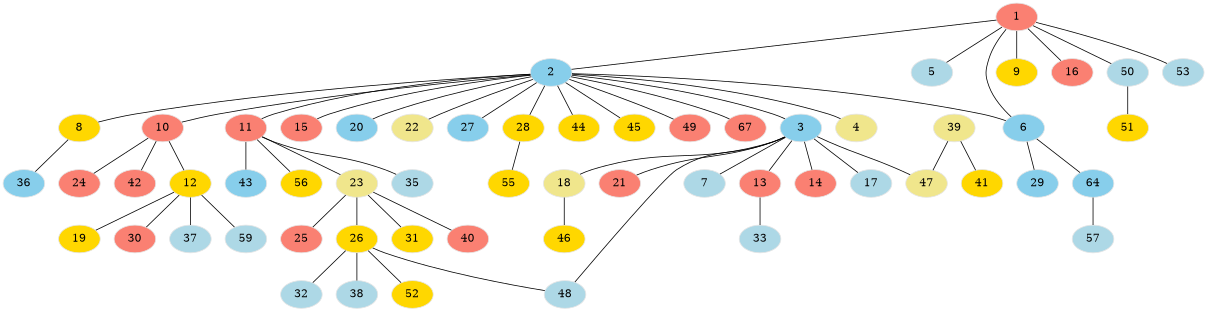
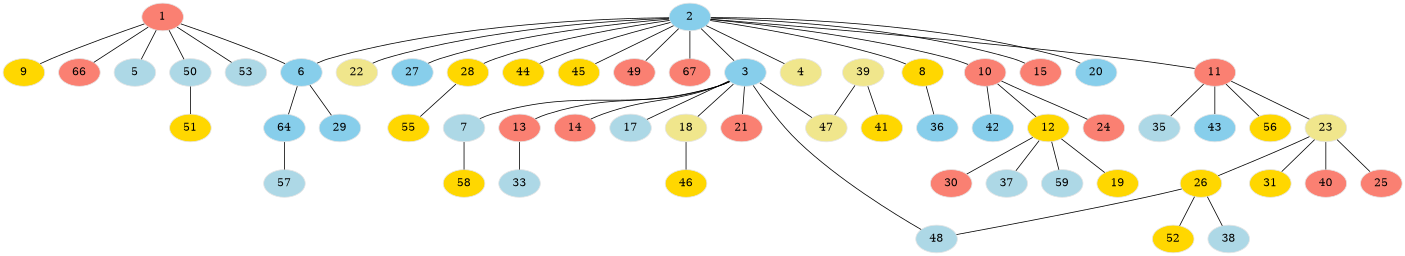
(784, 45) -> none
(1072, 72) -> (79, 72)
(135, 183) -> (993, 128)
none -> (464, 183)
(301, 294) -> none
